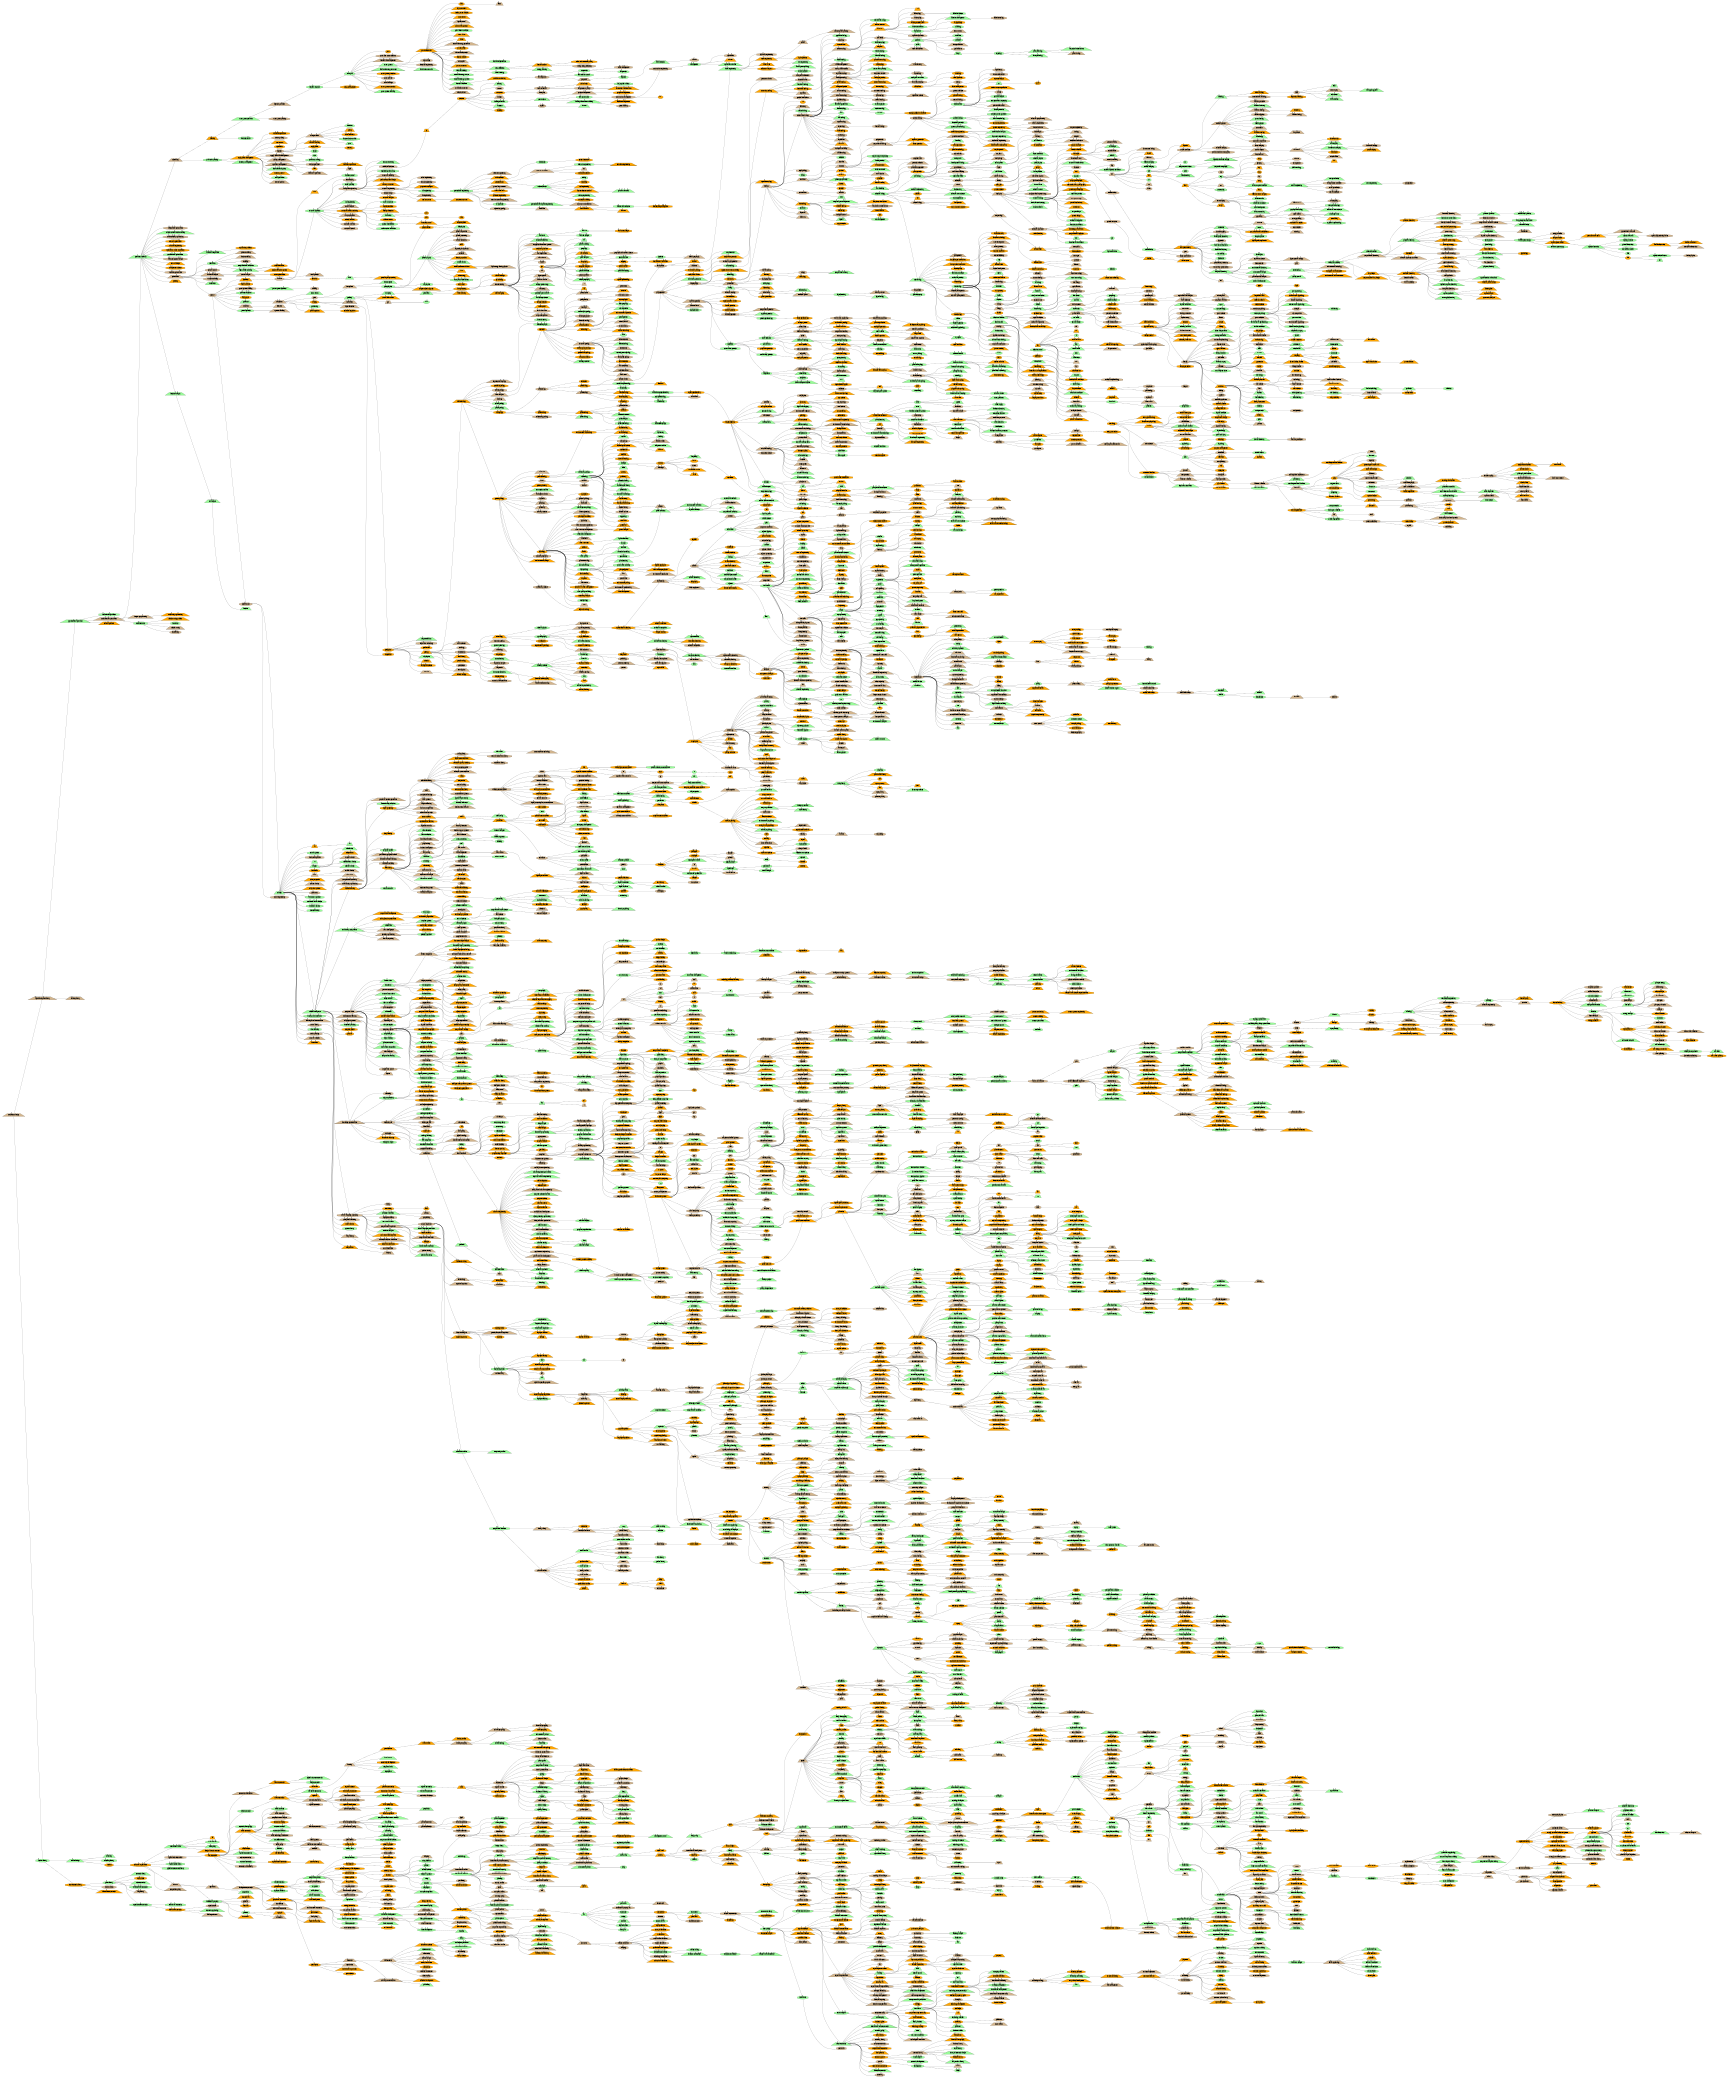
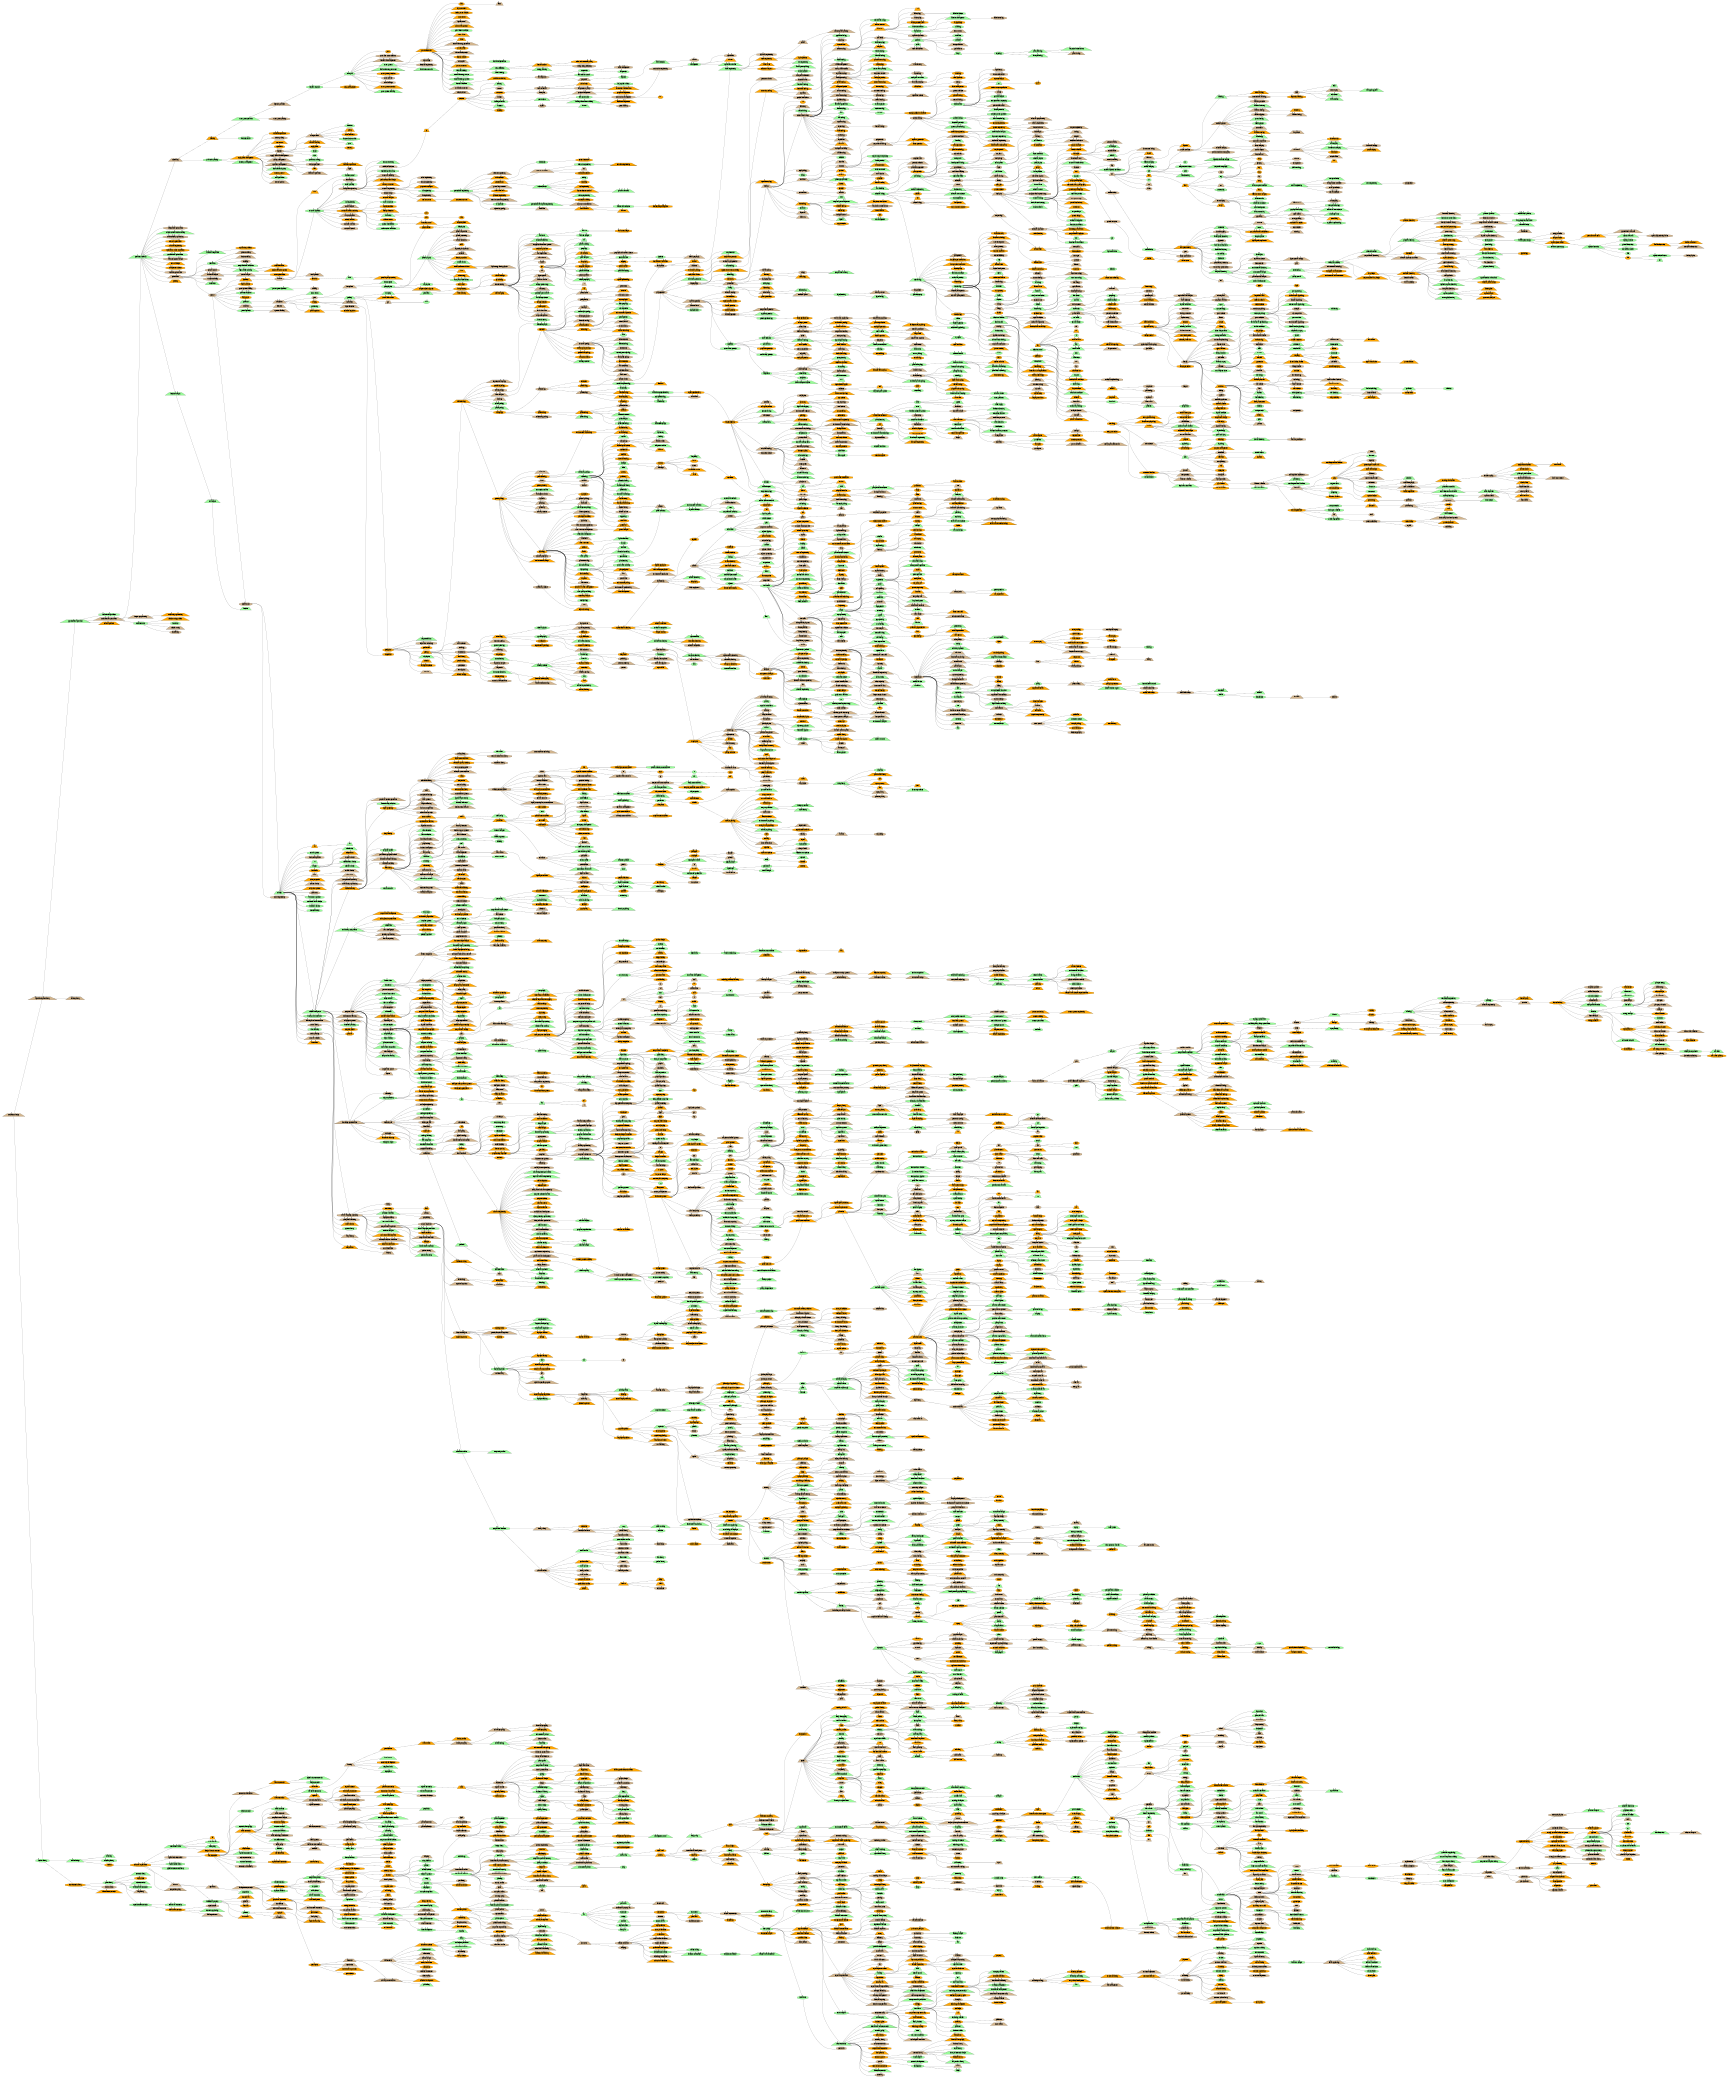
(767, 510) -> (767, 510)
(999, 1314) -> (999, 1314)
